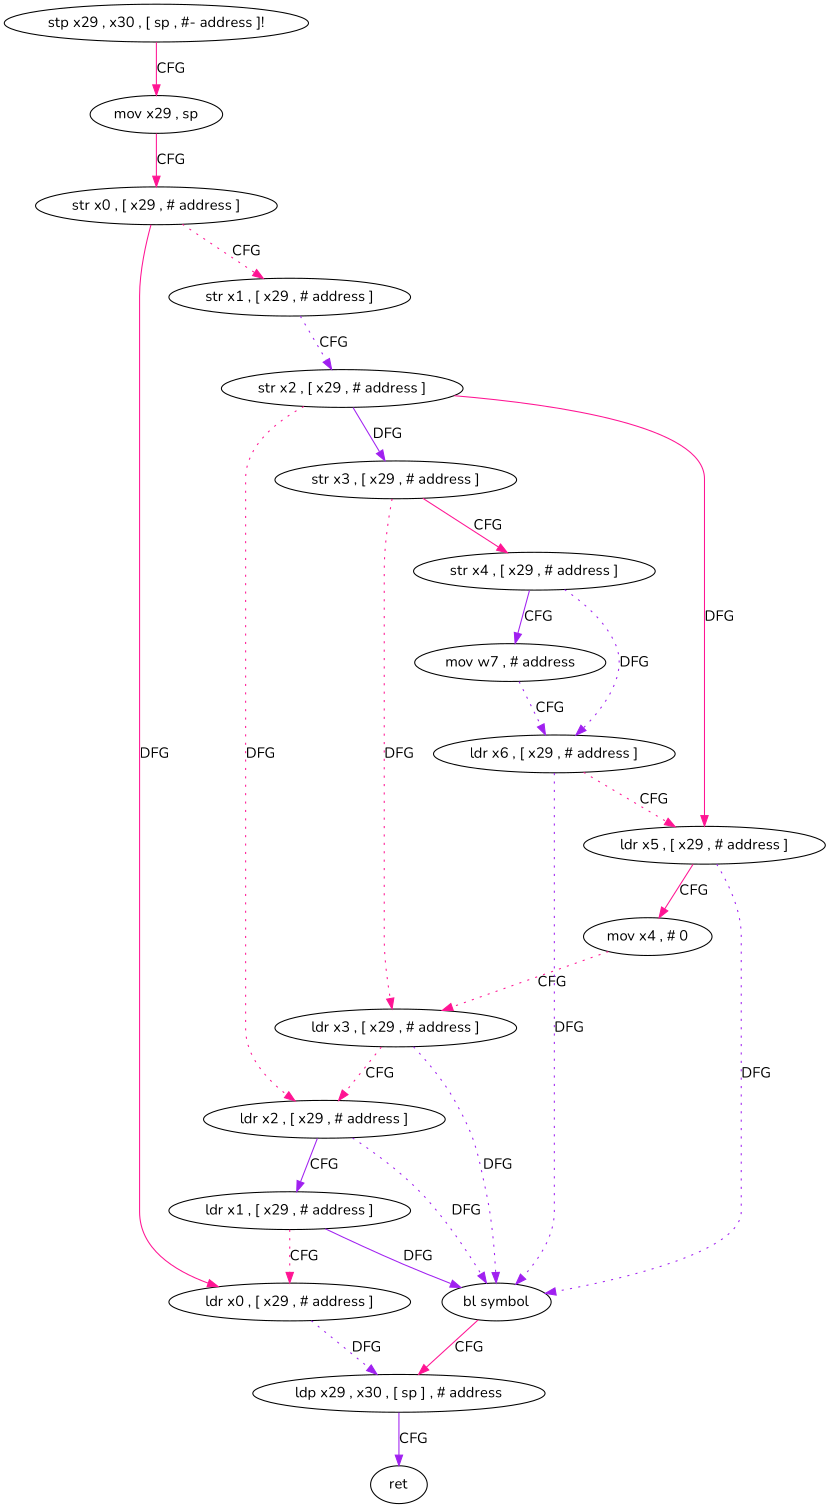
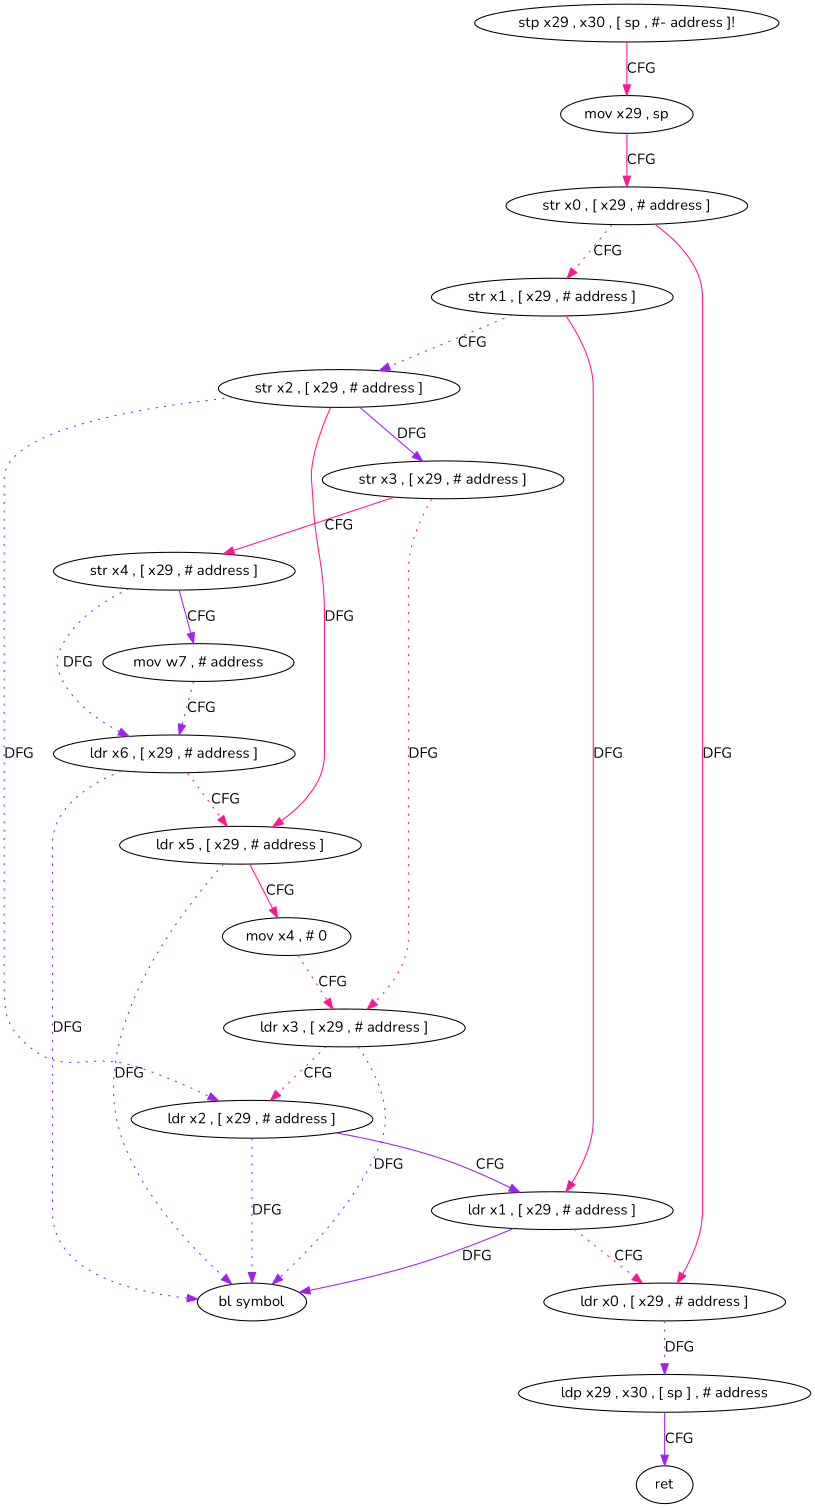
(246, 745) -> (4, 735)
none -> (593, 749)
(452, 1344) -> none
